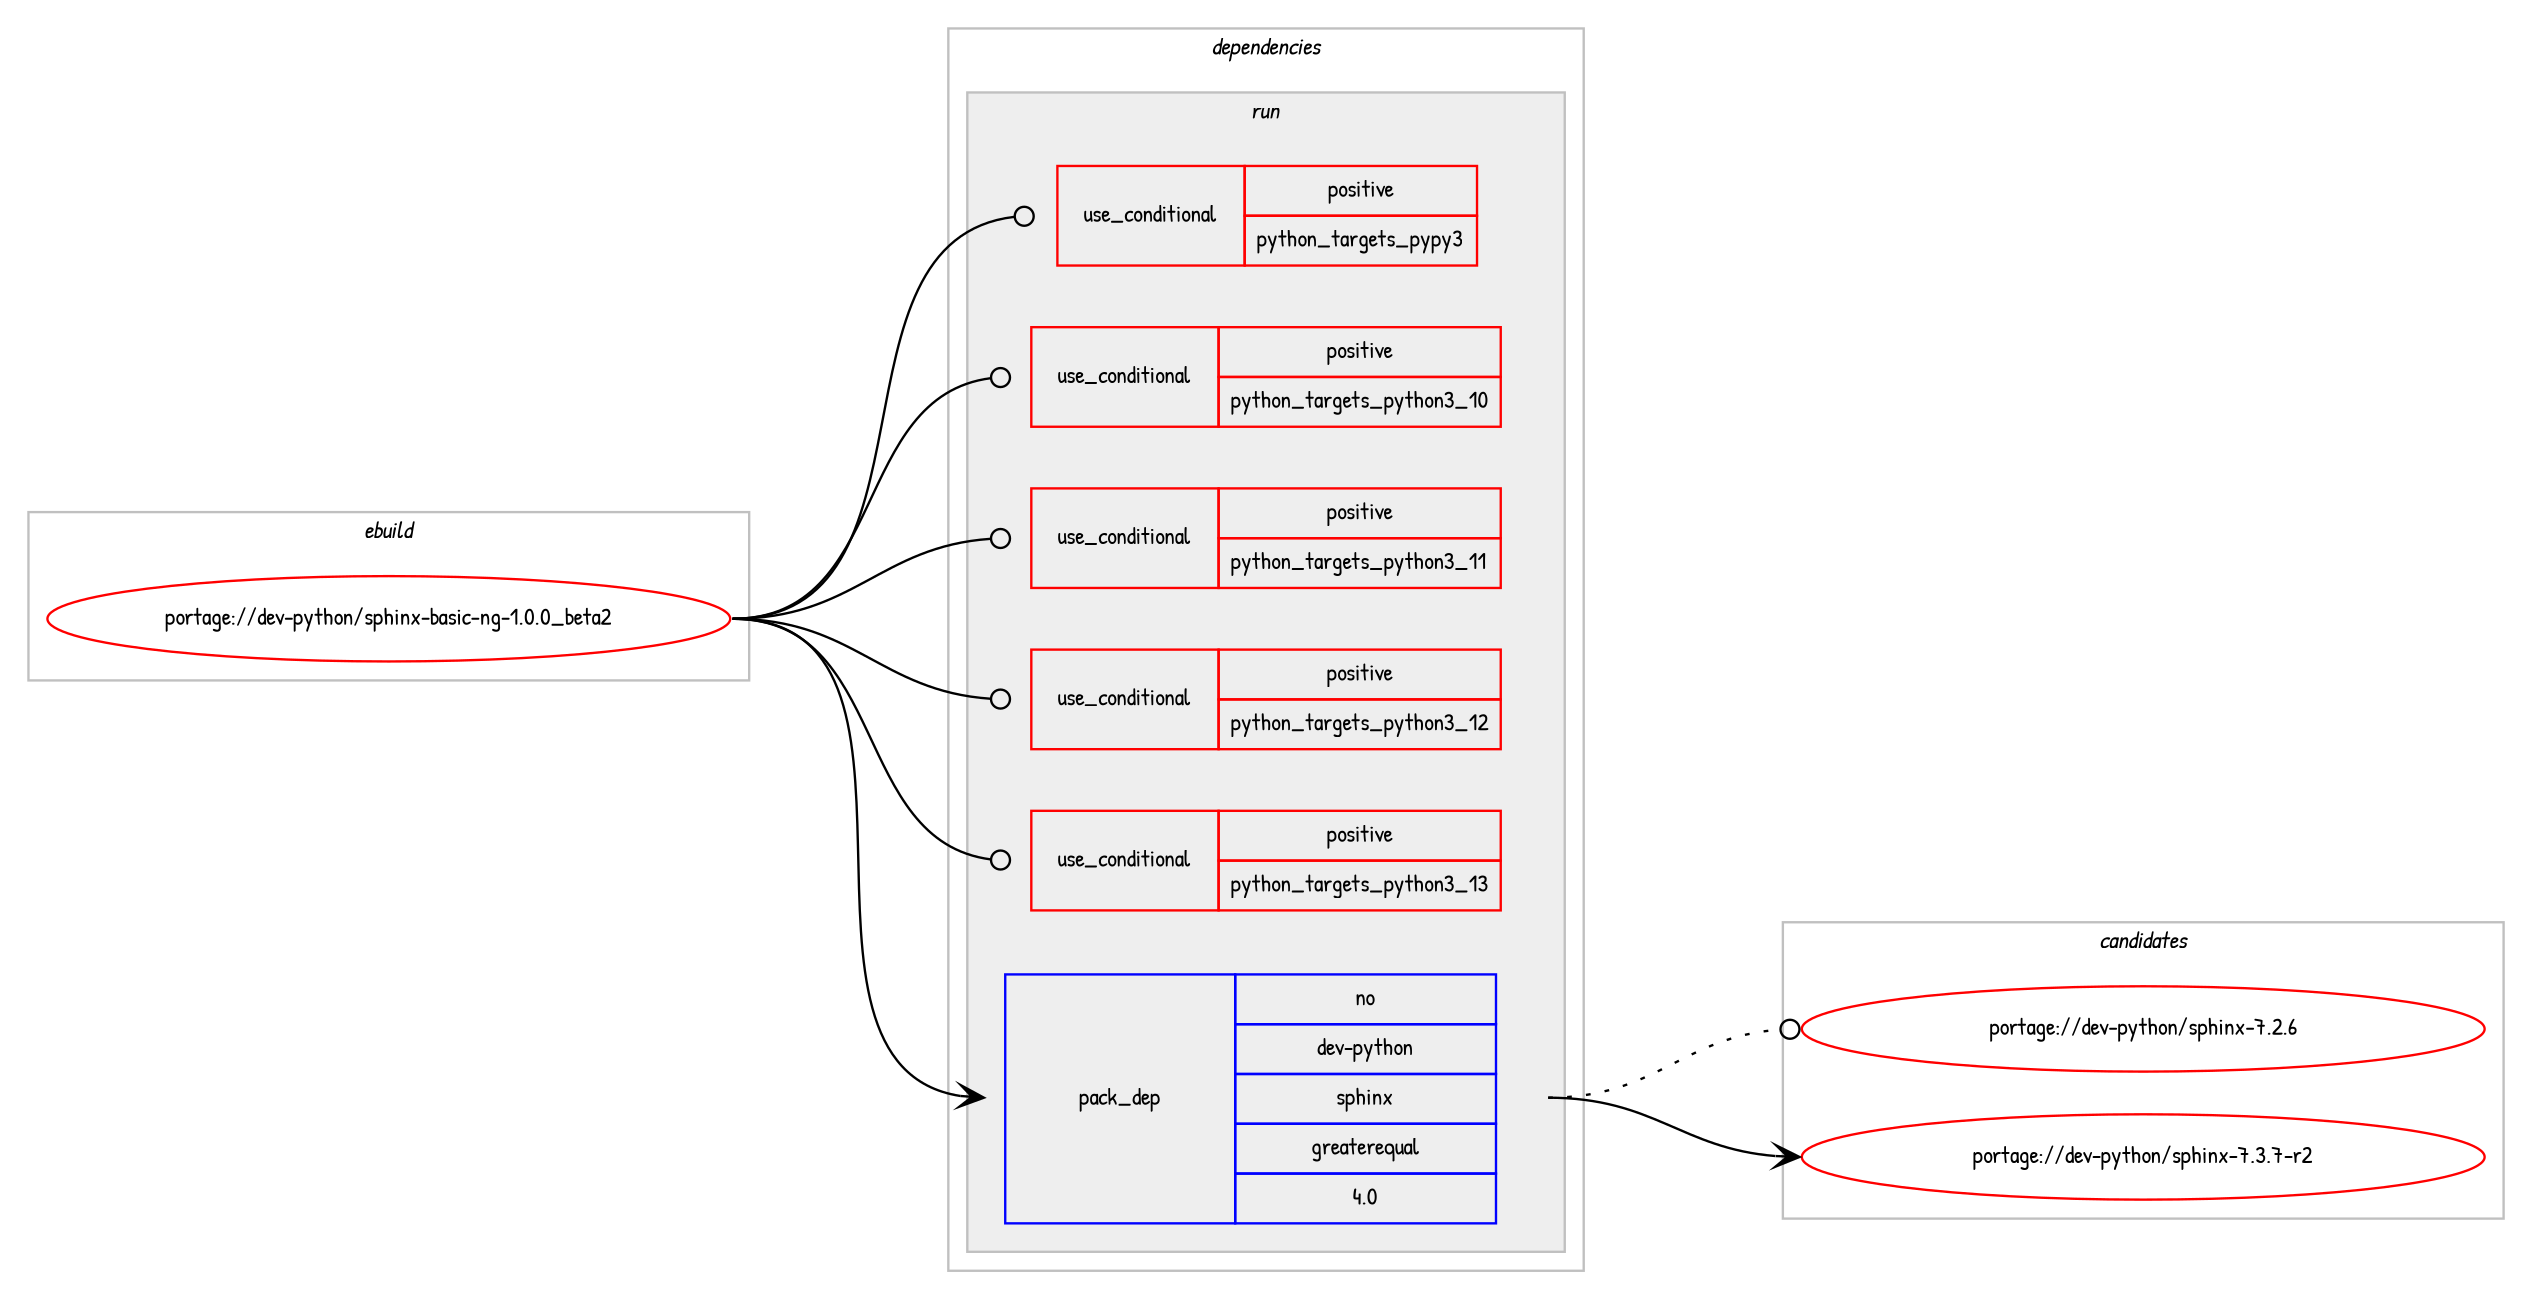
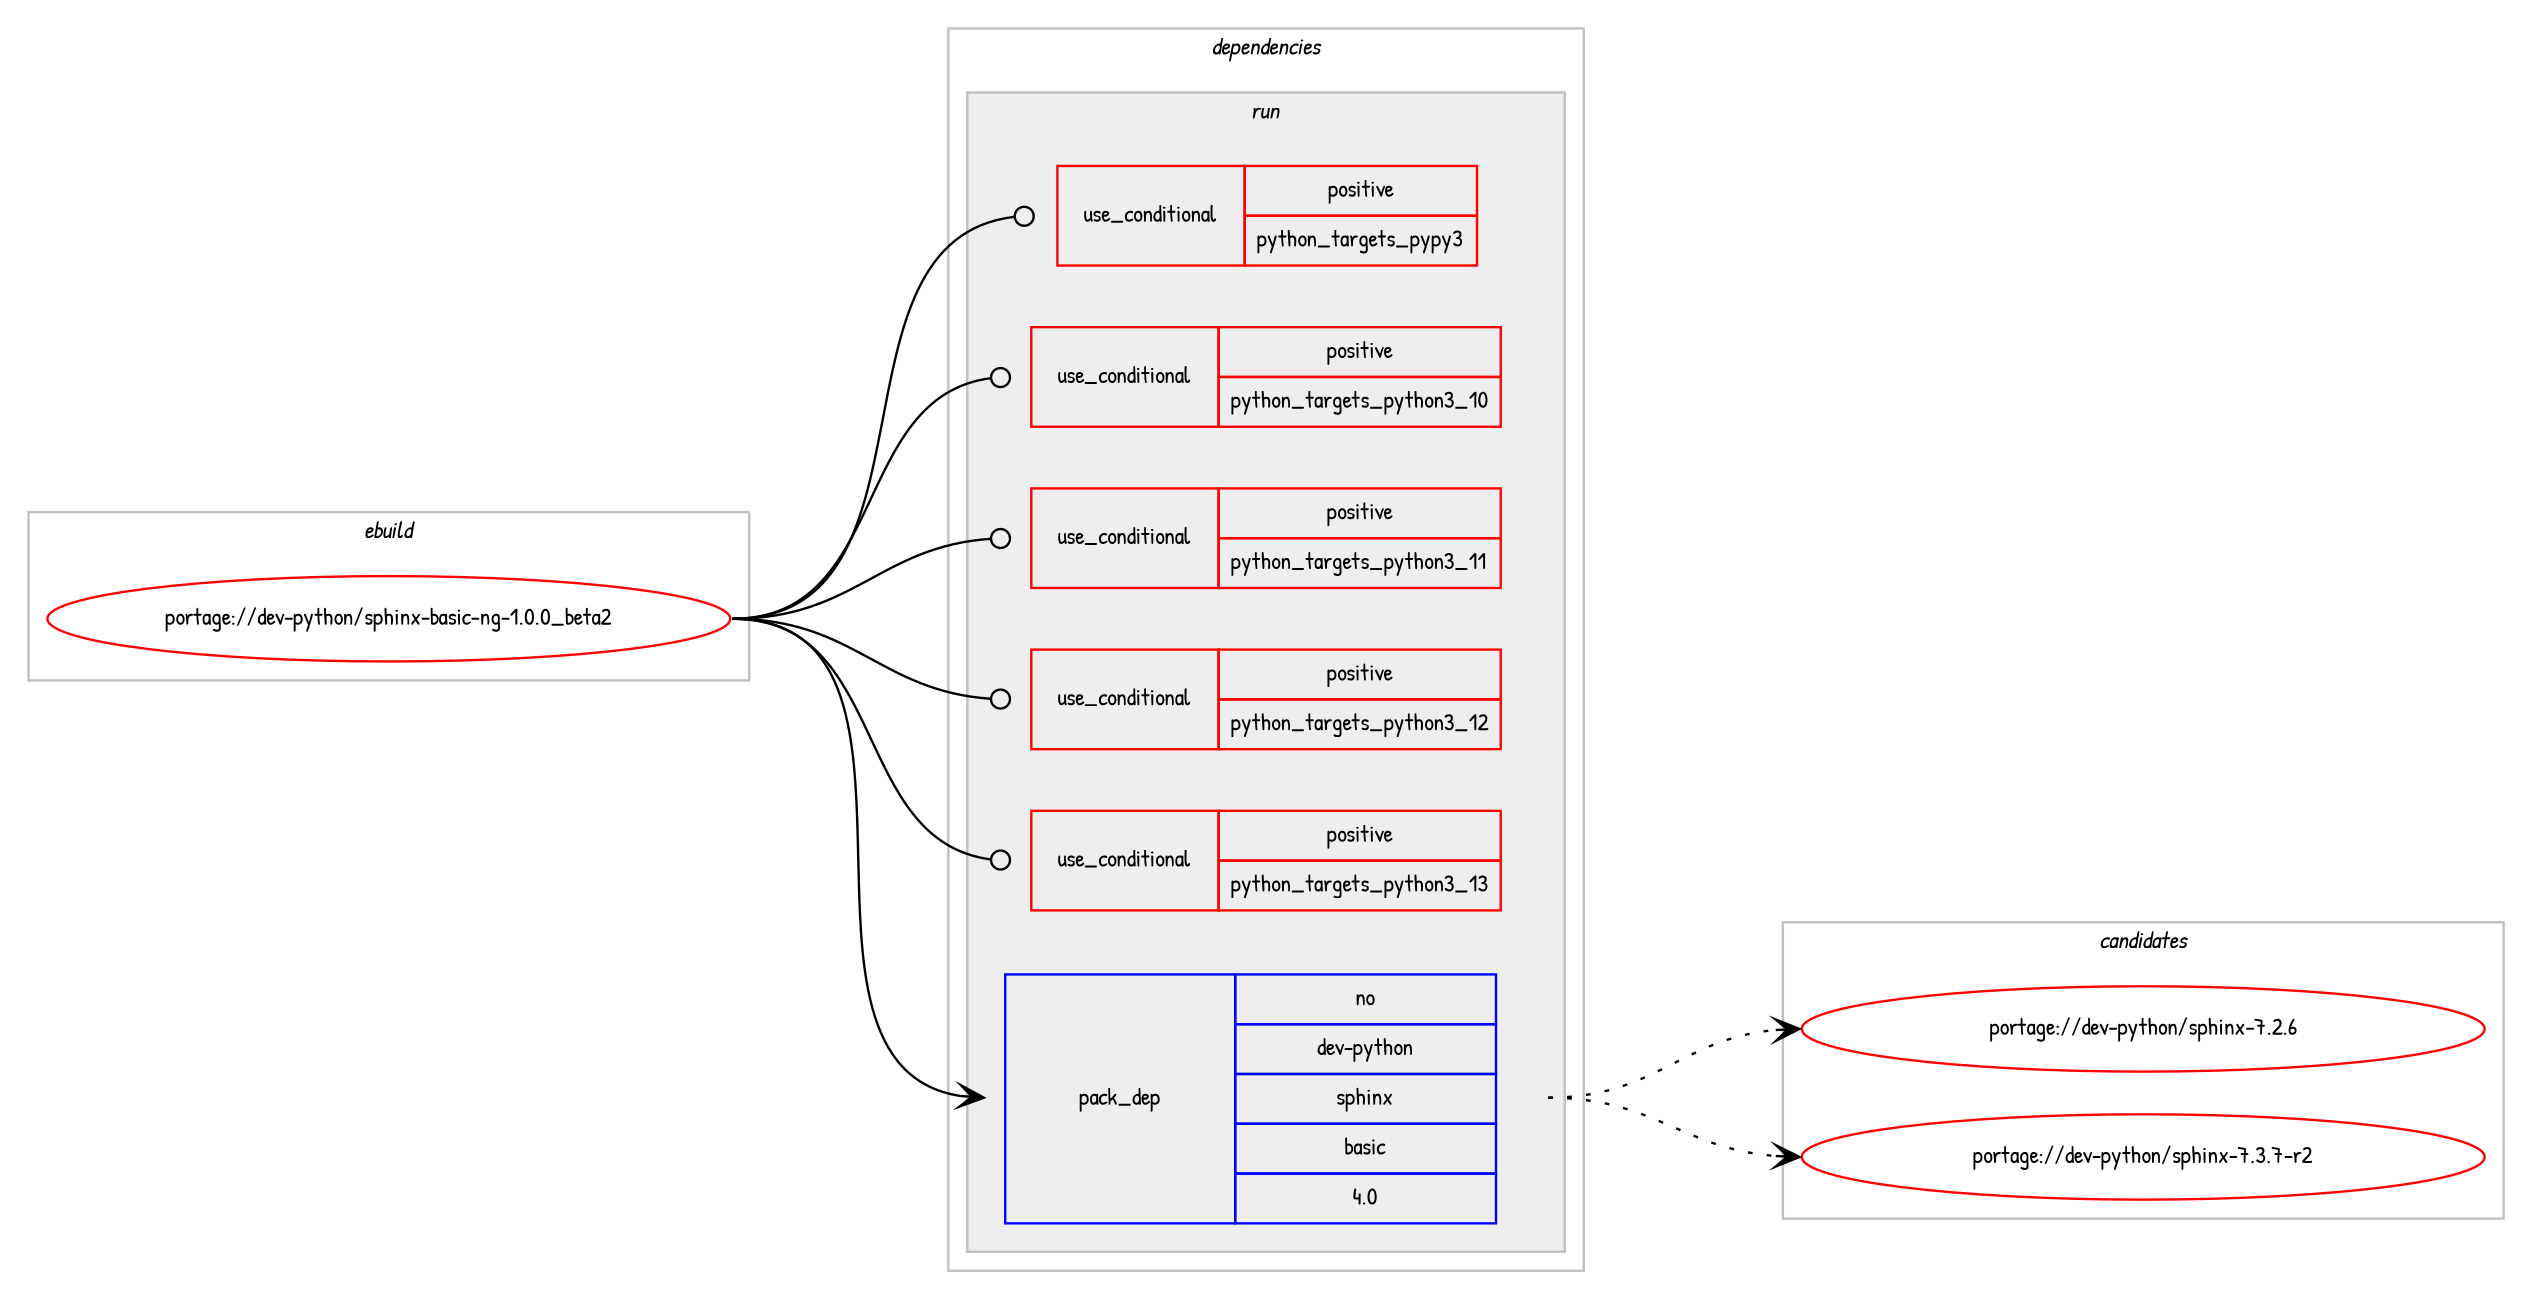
(1665, 1068) -> (1663, 1069)
(1663, 1123) -> (1663, 1123)
(1366, 1147) -> (1366, 1147)
